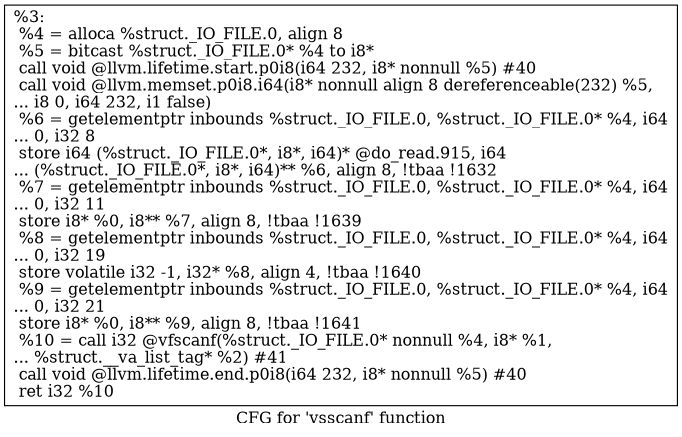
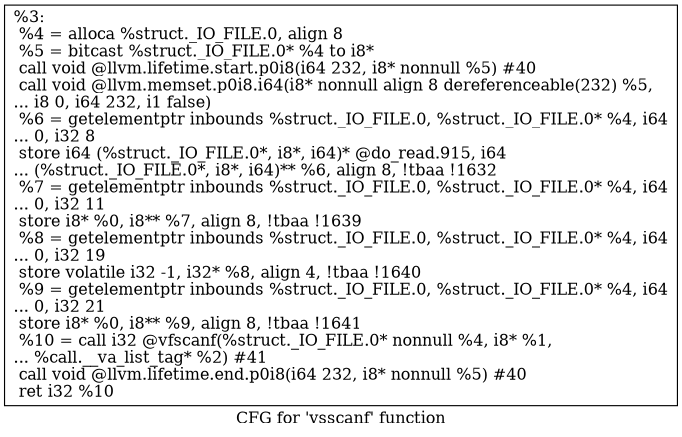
(151, 358) -> (141, 358)
